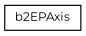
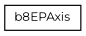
(43, 18) -> (43, 18)
